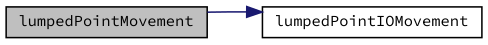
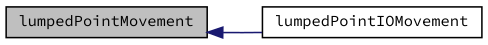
(227, 12) -> (243, 33)
